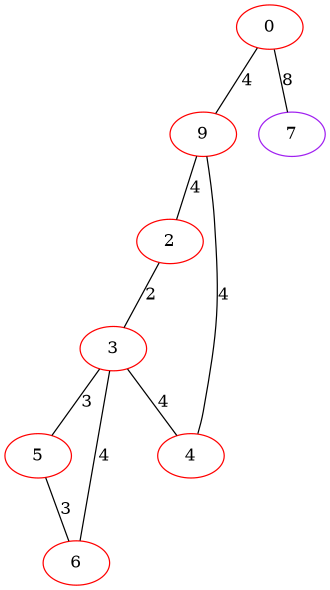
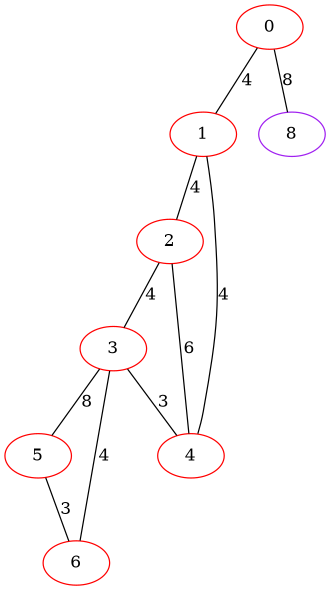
(203, 134) -> (203, 134)
(292, 134) -> (292, 134)
(152, 295) -> (152, 295)
none -> (180, 349)
(87, 402) -> (87, 402)
(164, 402) -> (164, 402)
